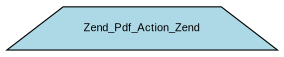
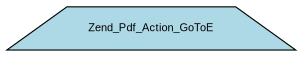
(142, 28) -> (151, 28)
